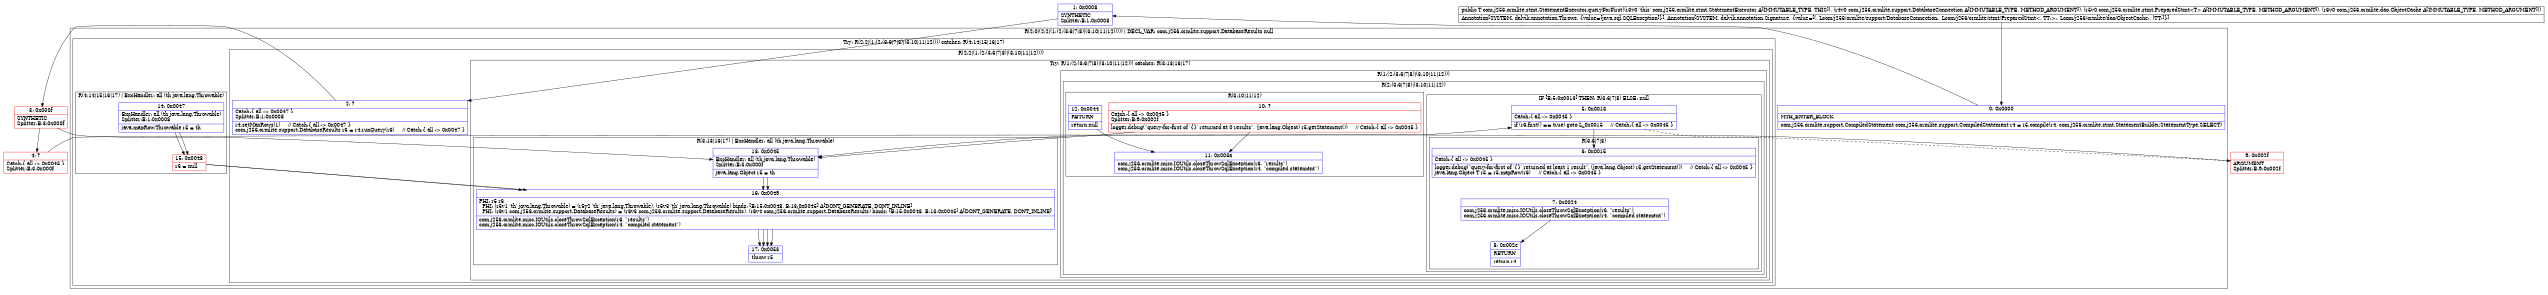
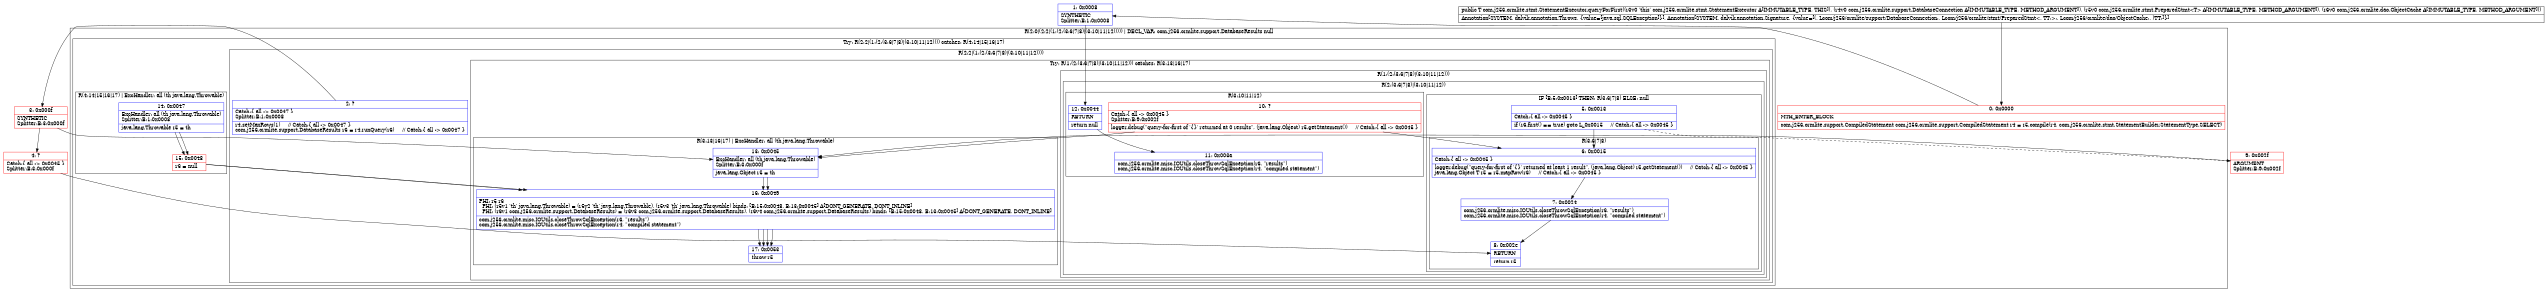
(779, 57) -> (1085, 64)
(2001, 117) -> (2001, 117)
(161, 128) -> (156, 128)
(776, 135) -> (736, 241)
(1241, 141) -> (1440, 140)
none -> (1579, 187)
(1505, 262) -> (1505, 262)
